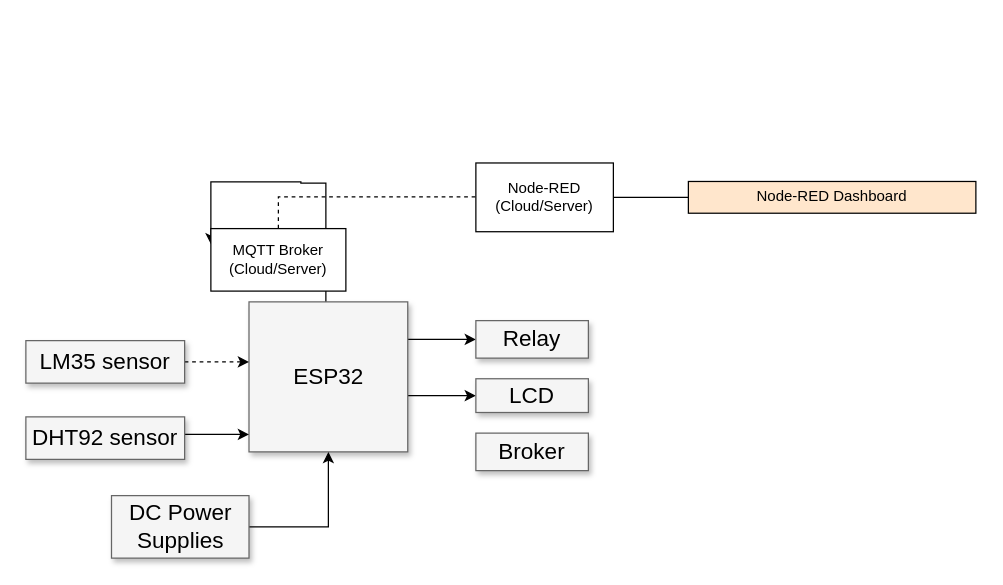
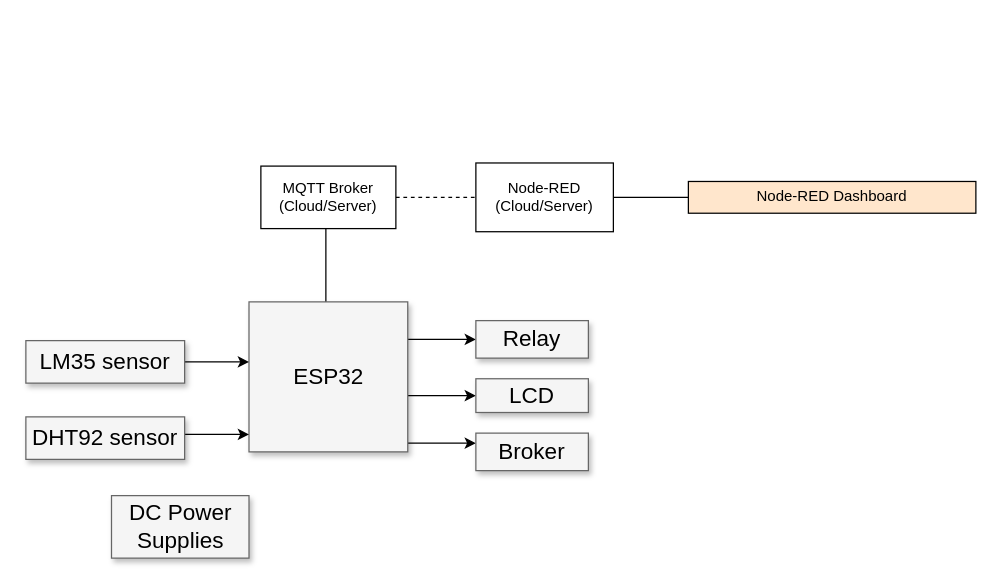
(278, 260) -> (328, 197)
(212, 362) -> (212, 362)
none -> (438, 443)
(322, 527) -> none
